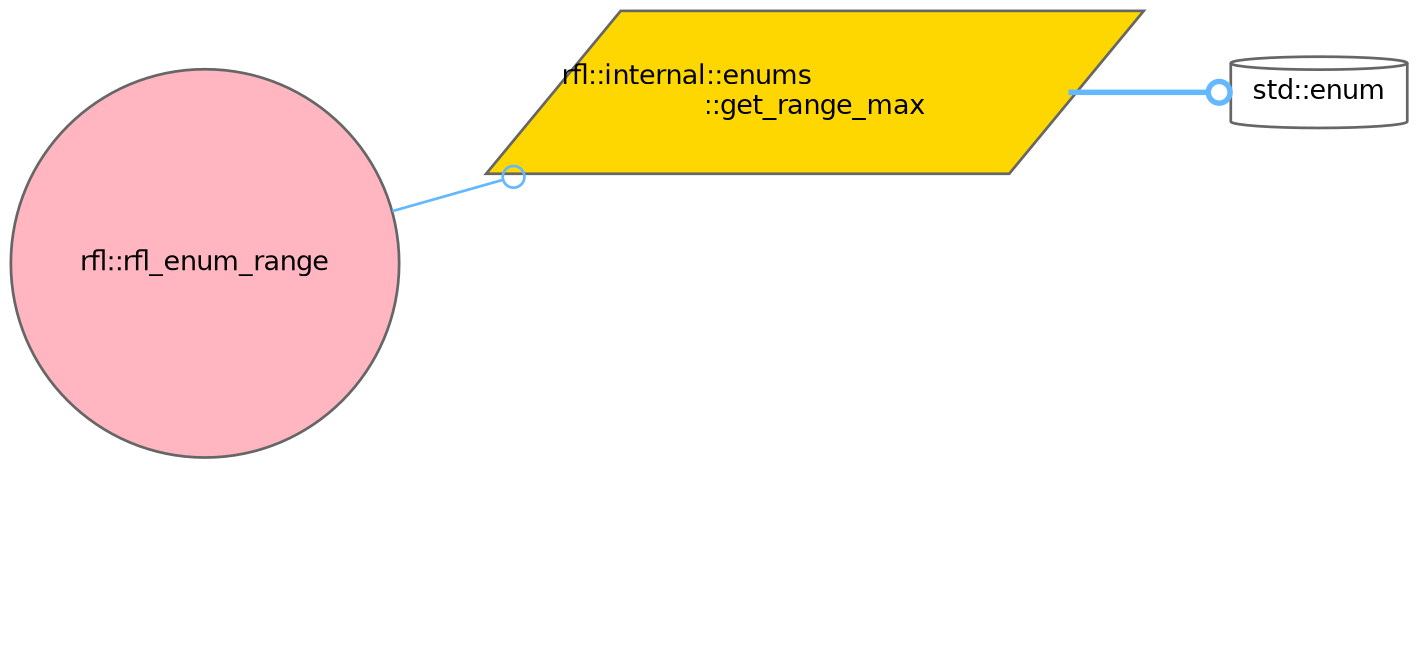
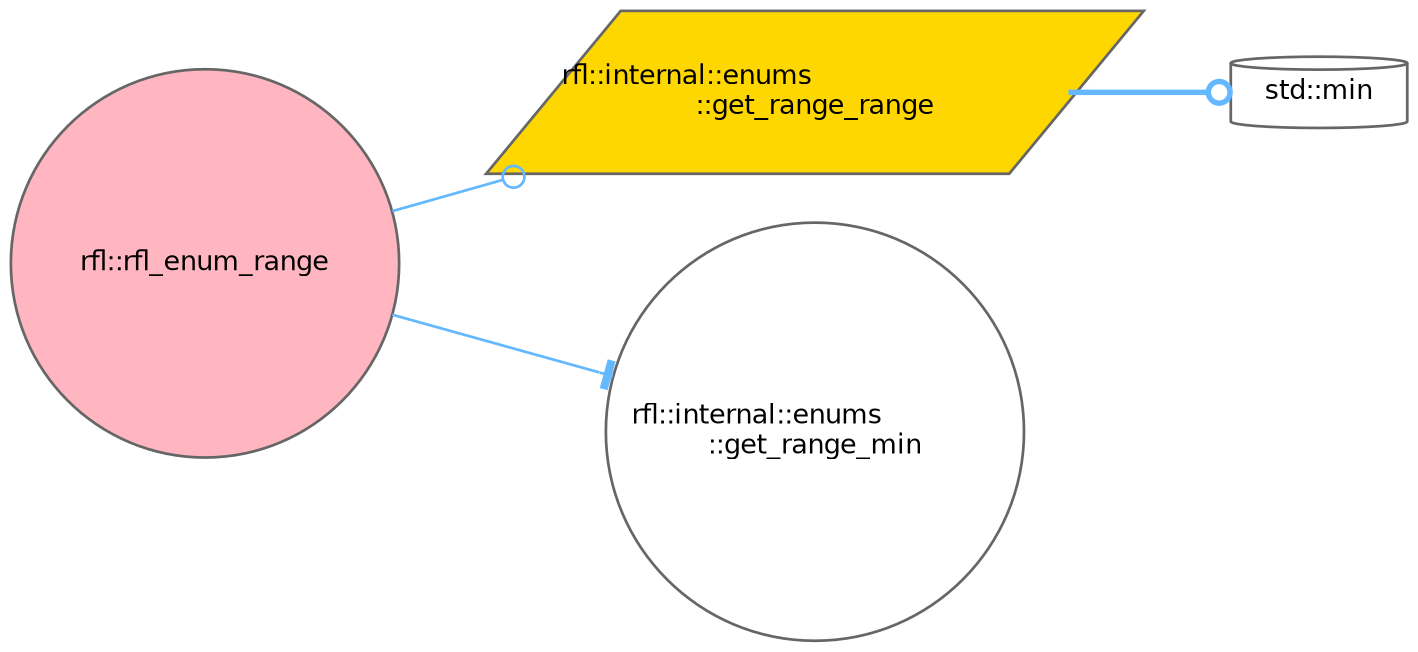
(815, 92) -> (815, 92)
(1319, 92) -> (1319, 92)
none -> (815, 432)
